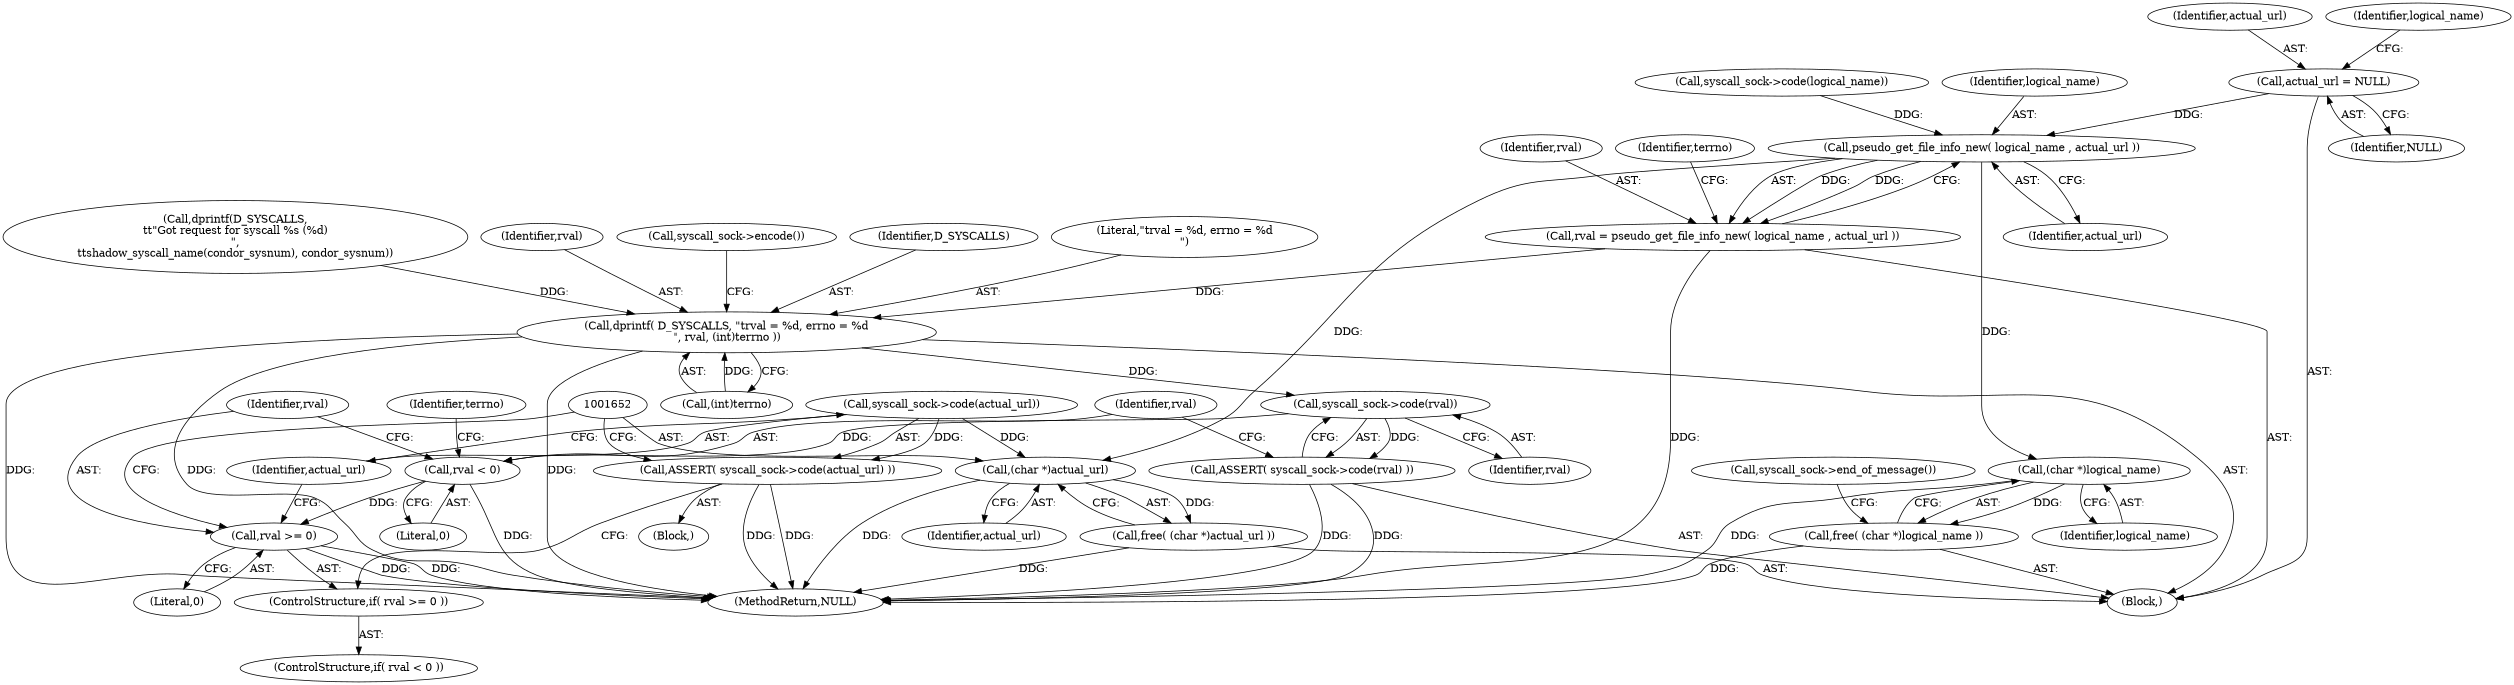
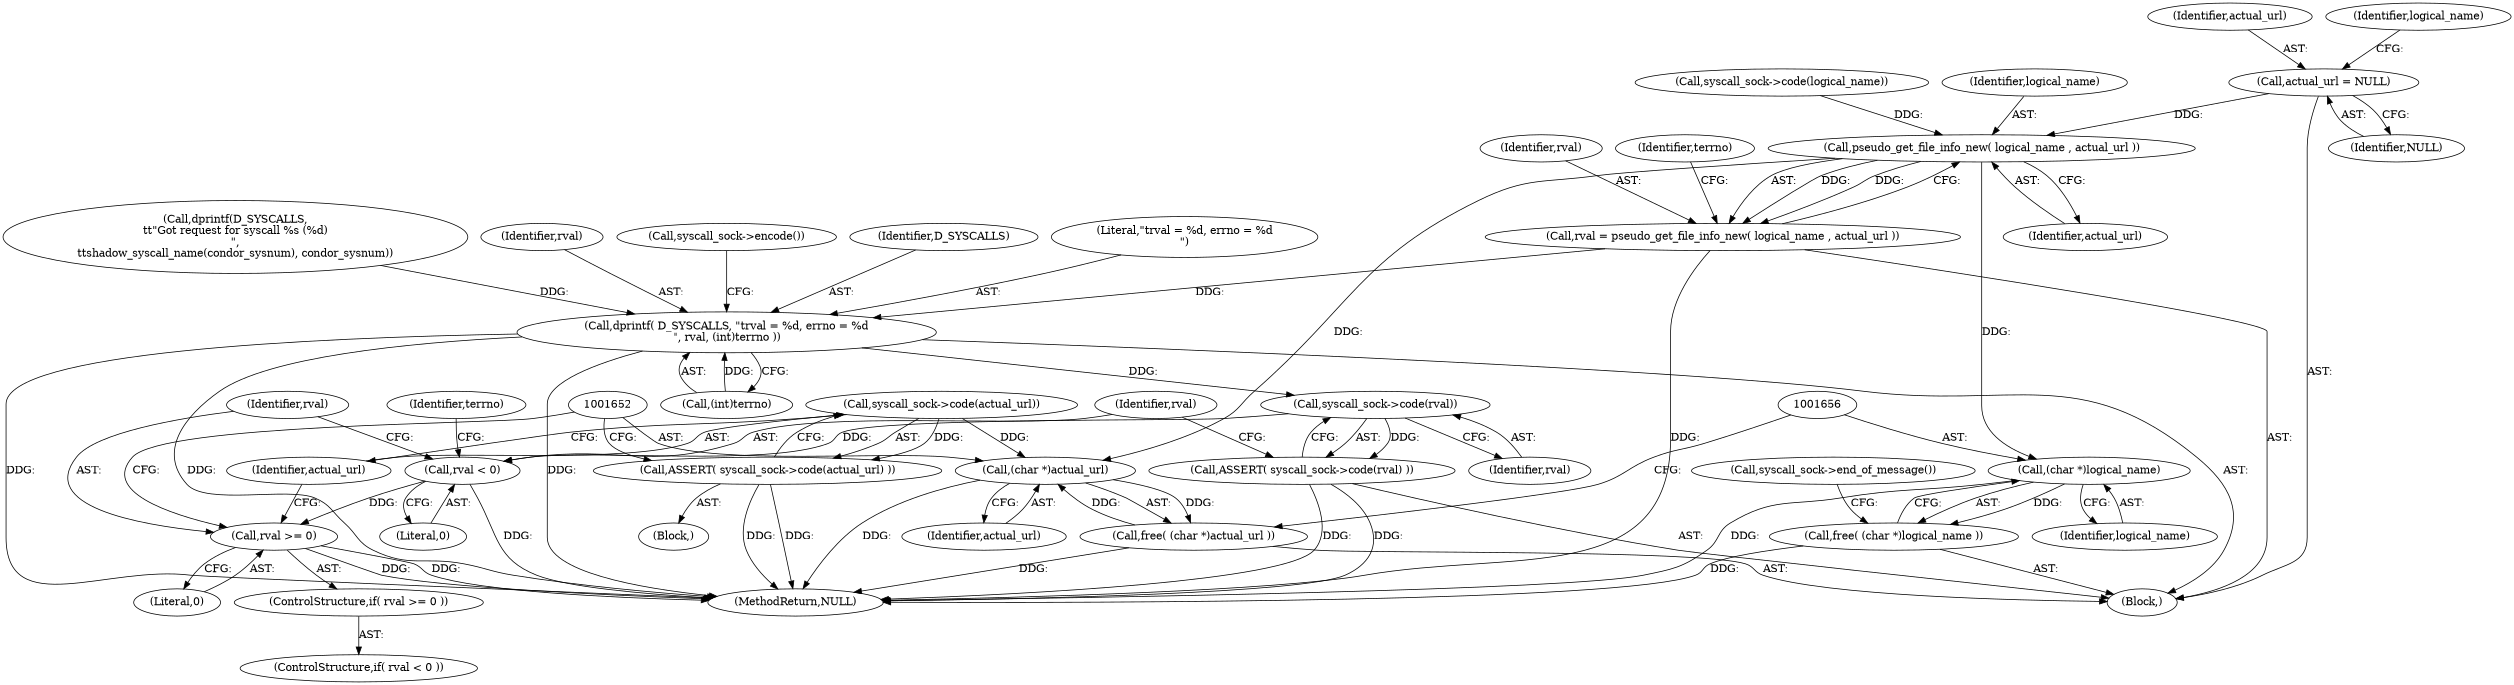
none -> (1817, 405)
(1108, 504) -> (1108, 504)
(539, 550) -> (800, 431)
